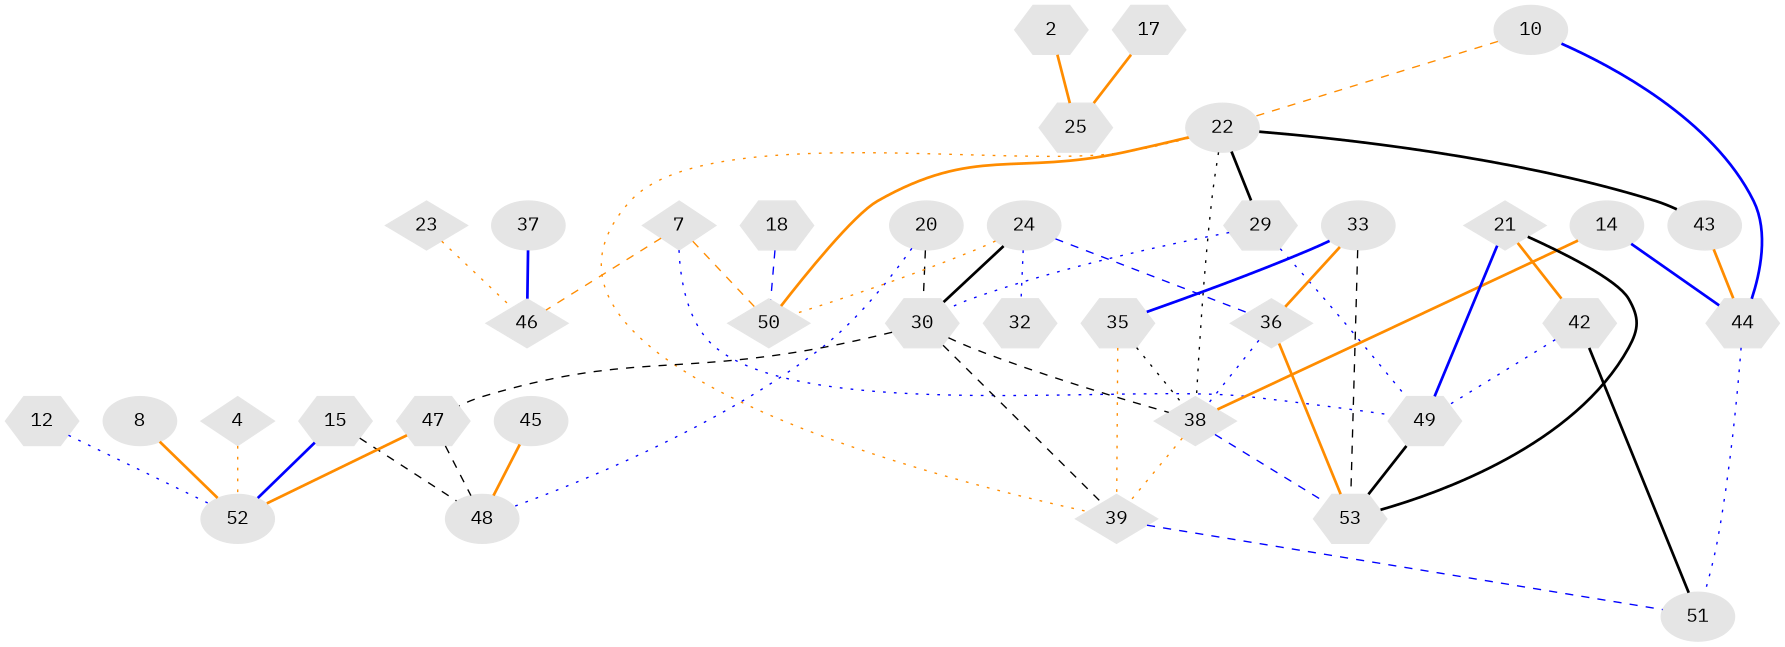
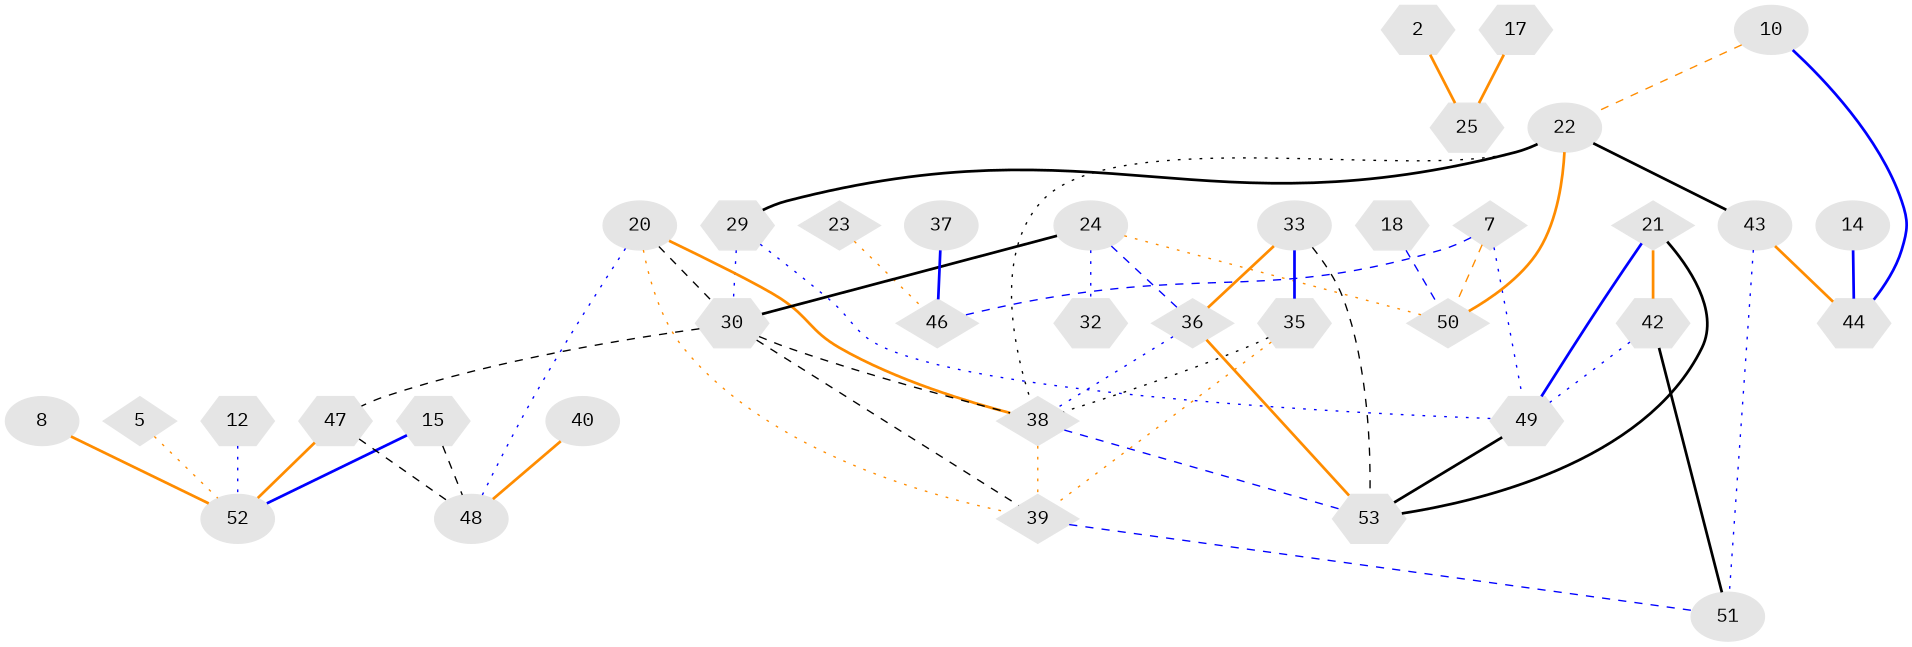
(616, 232) -> (785, 431)
(598, 278) -> (1219, 283)
(1398, 325) -> (831, 343)
(238, 421) -> (140, 421)
(531, 421) -> (583, 421)
(1728, 471) -> (1741, 421)
